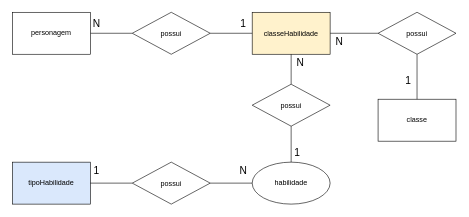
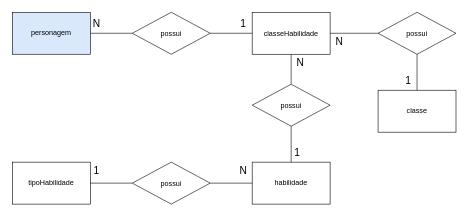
(51, 33) -> (51, 33)
(291, 33) -> (291, 33)
(417, 120) -> (417, 111)
(51, 183) -> (51, 183)
(291, 183) -> (291, 183)
